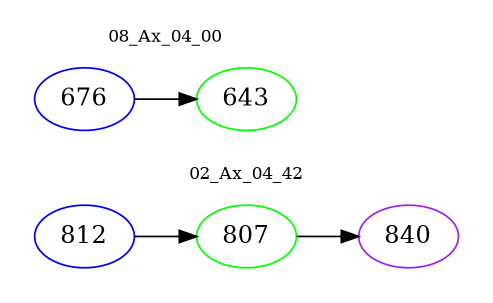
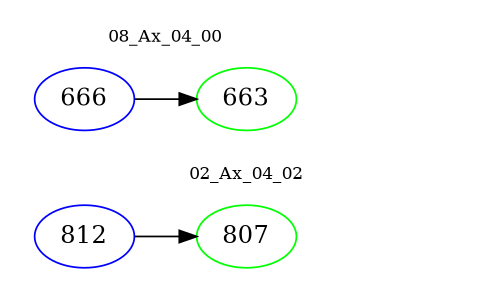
(85, 99) -> (85, 99)
(247, 99) -> (247, 99)
(247, 175) -> (247, 175)
(409, 236) -> none
